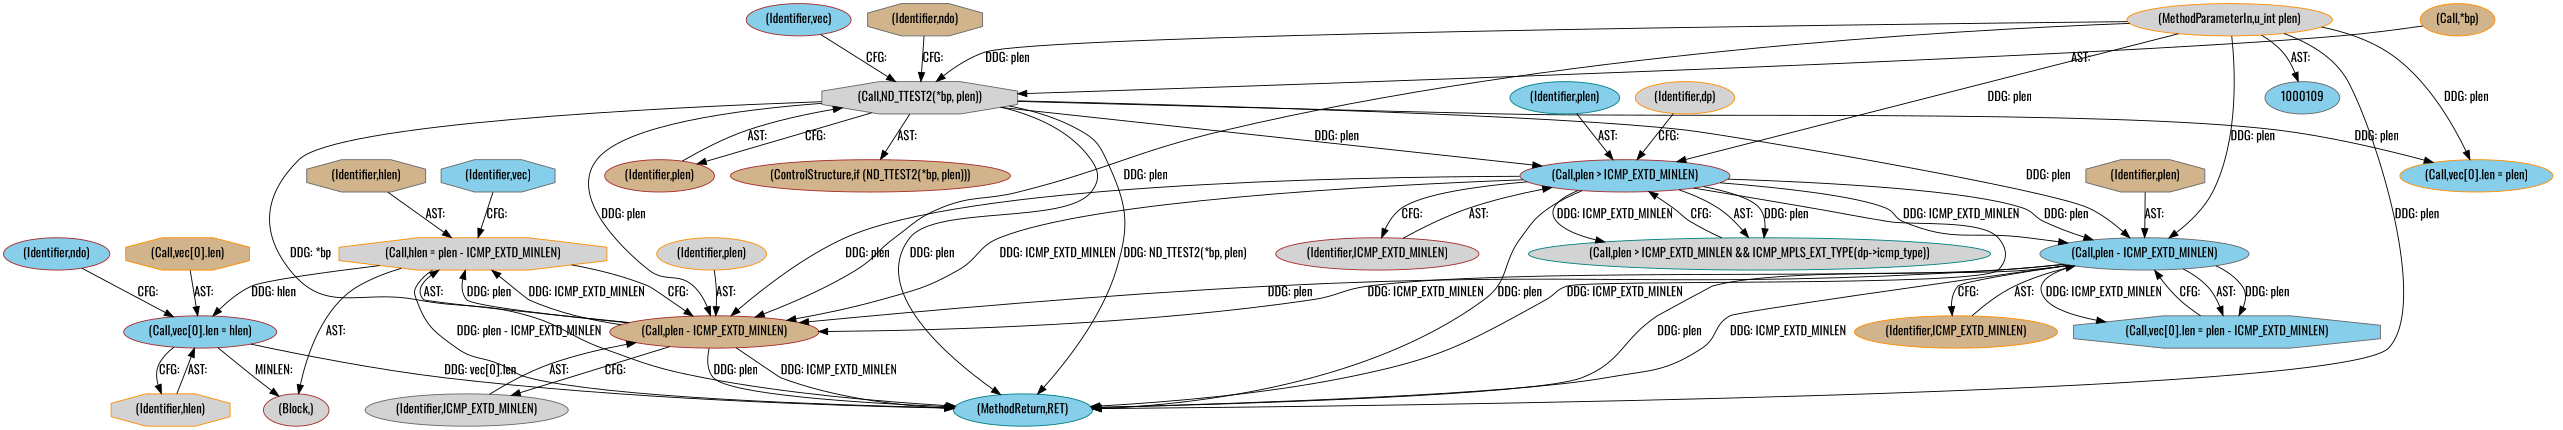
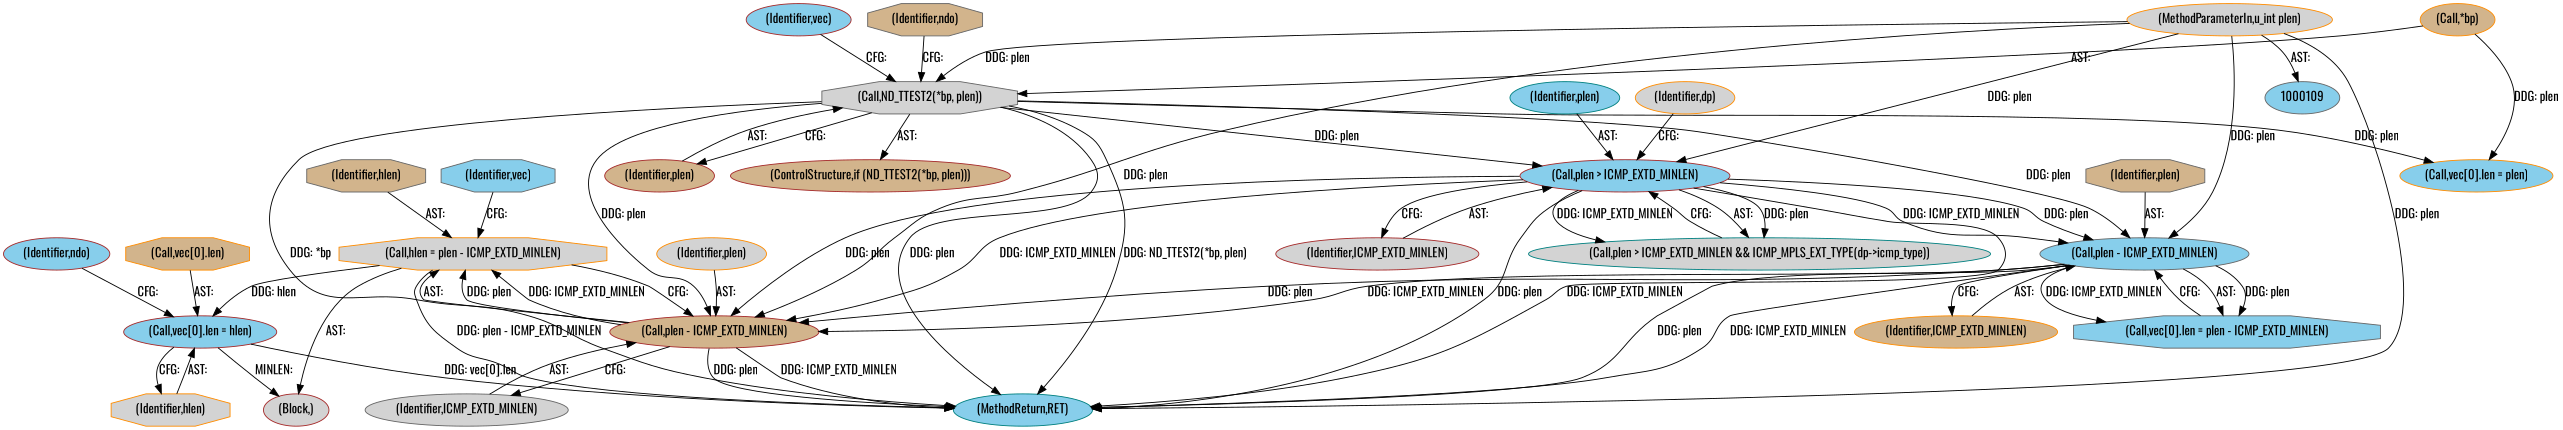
(2410, 70) -> (2513, 89)
